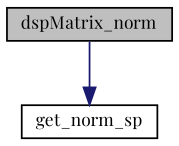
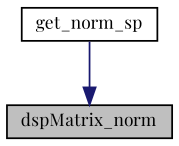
(90, 64) -> (90, 64)
